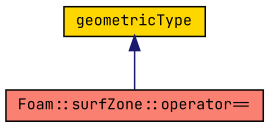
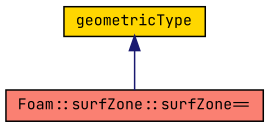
(135, 106) -> (135, 106)
